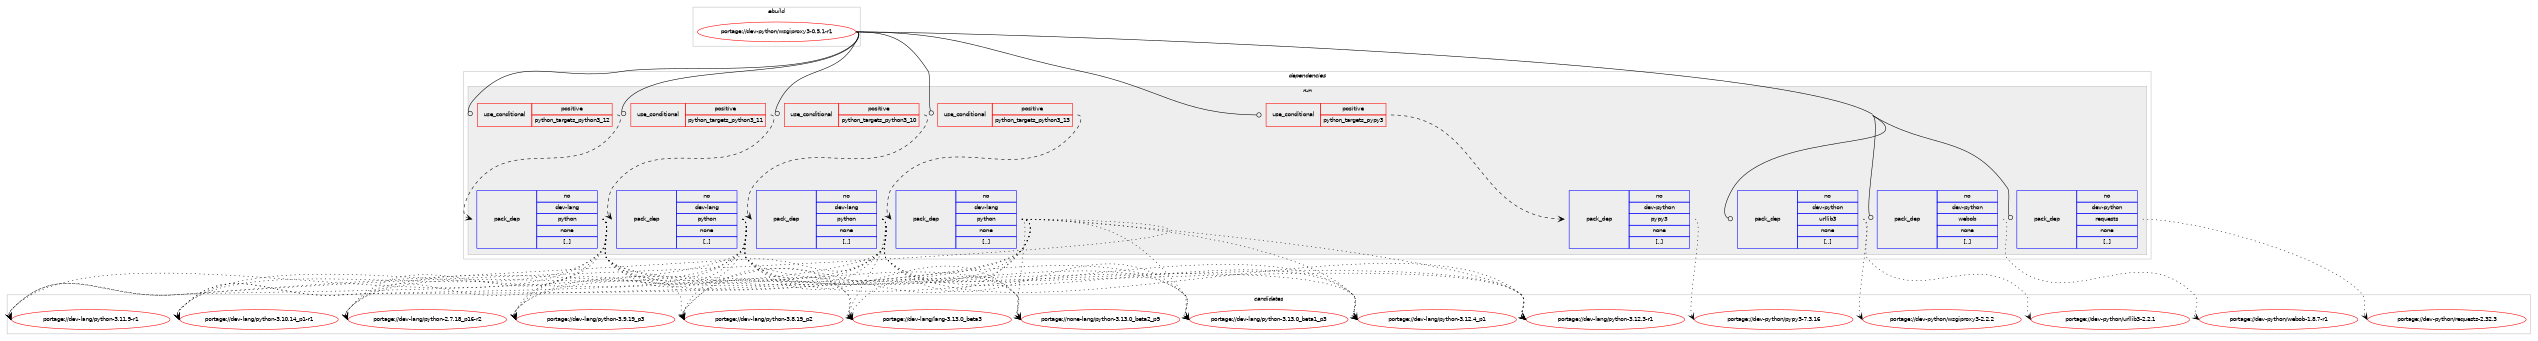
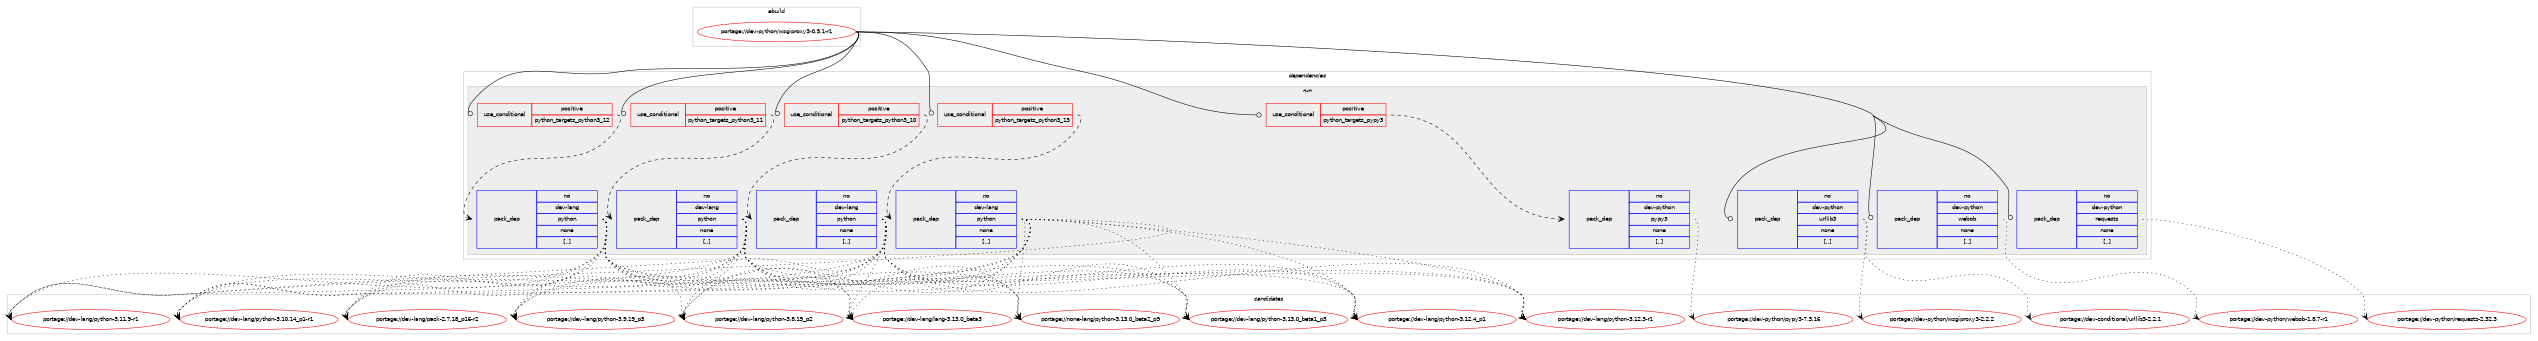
(427, 320) -> (427, 320)
(2110, 320) -> (2110, 320)
